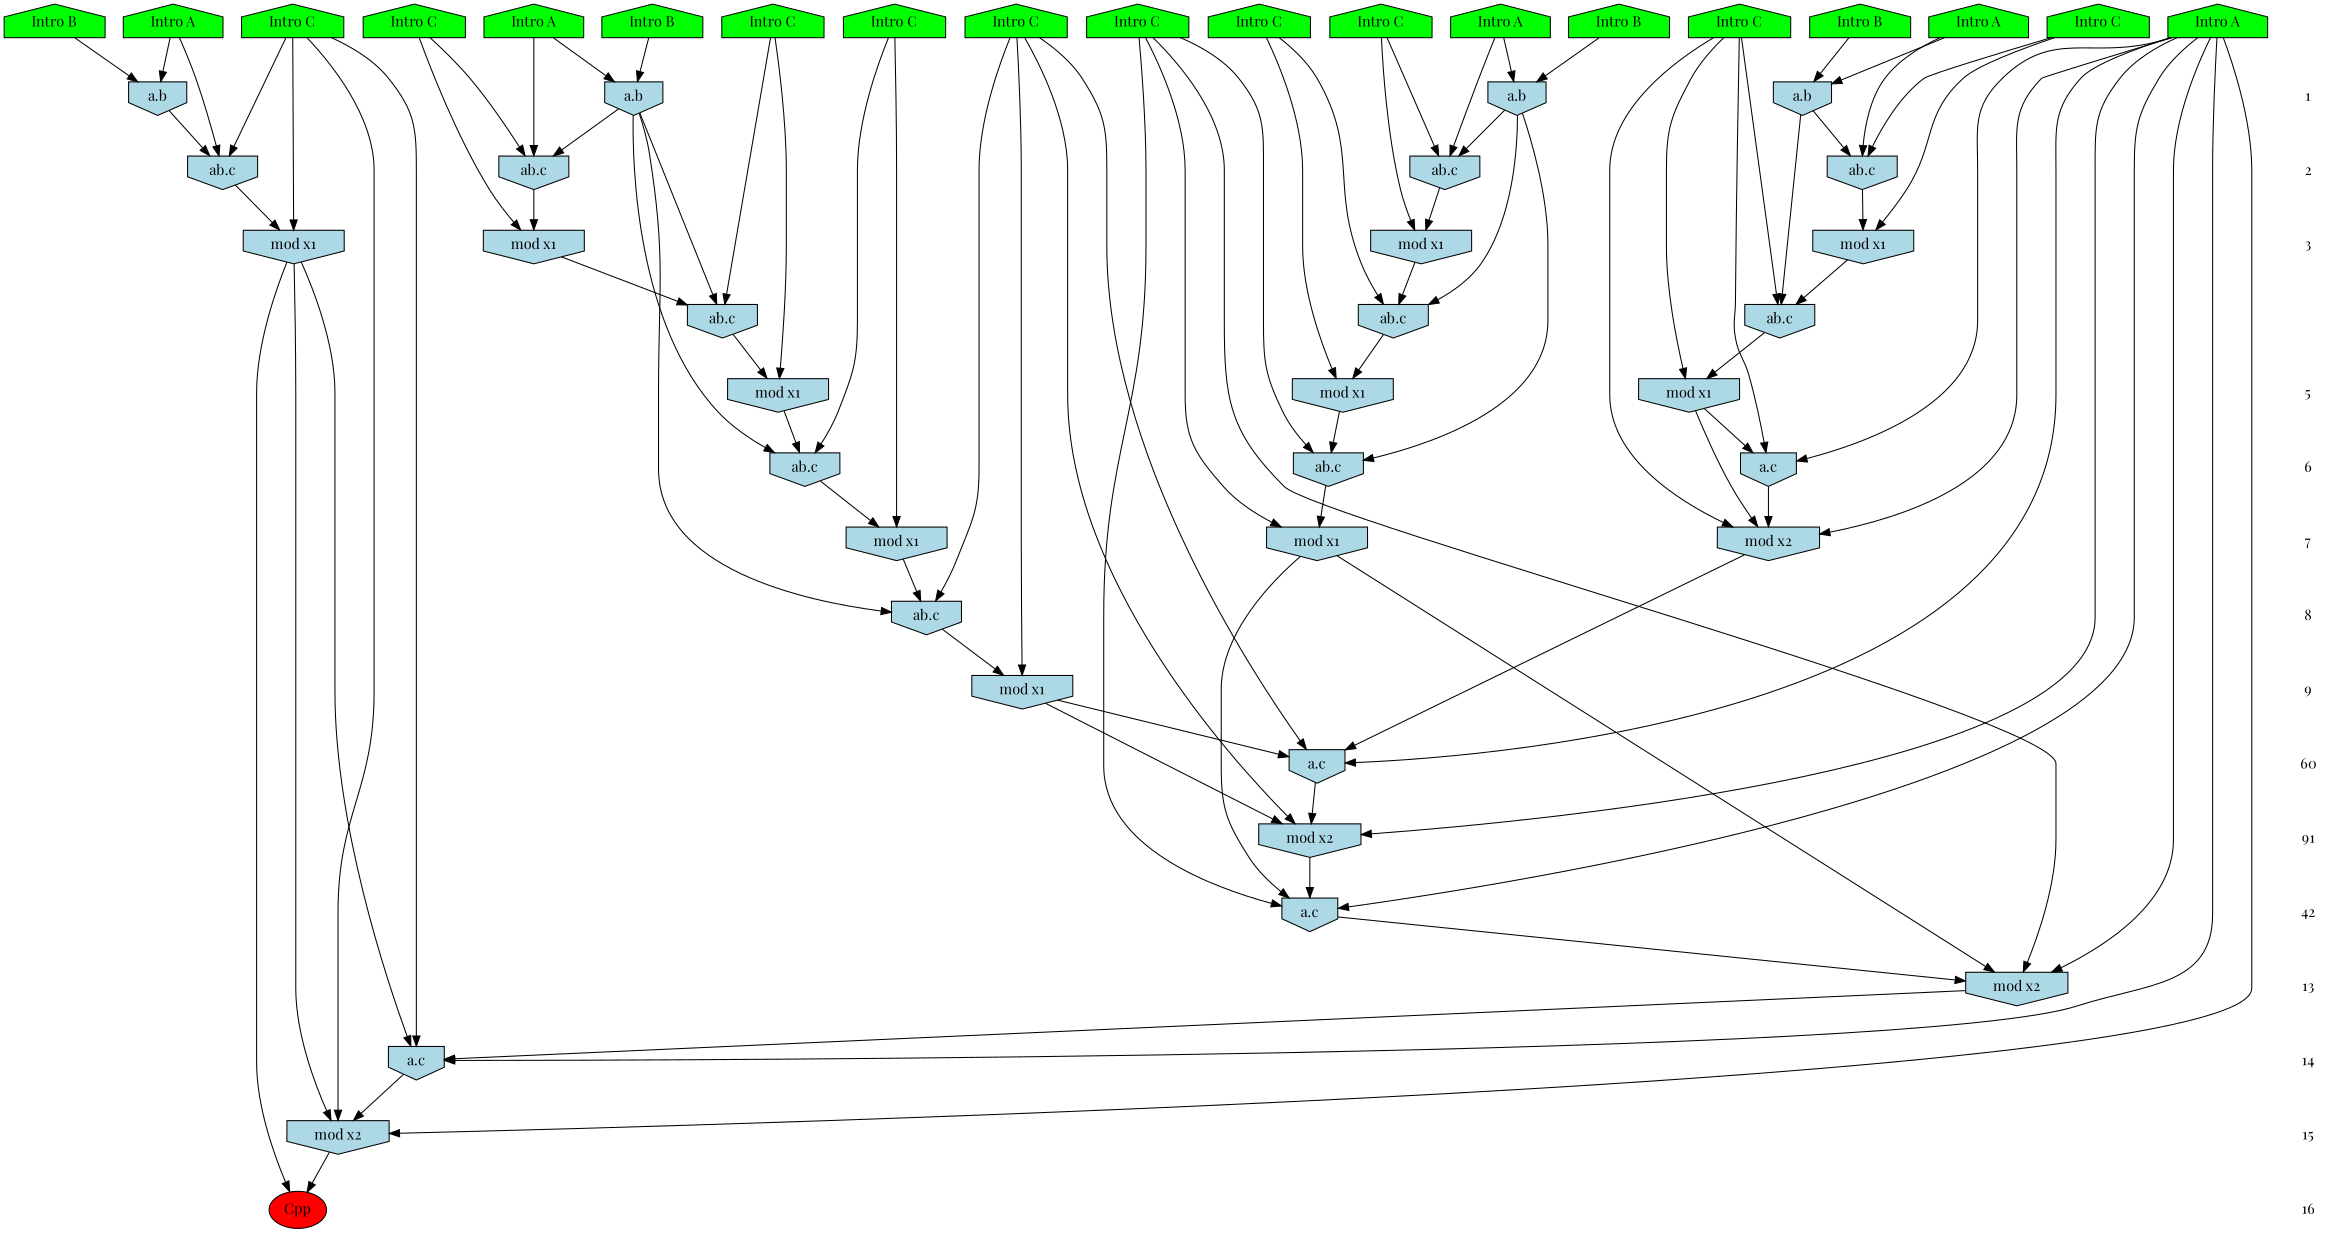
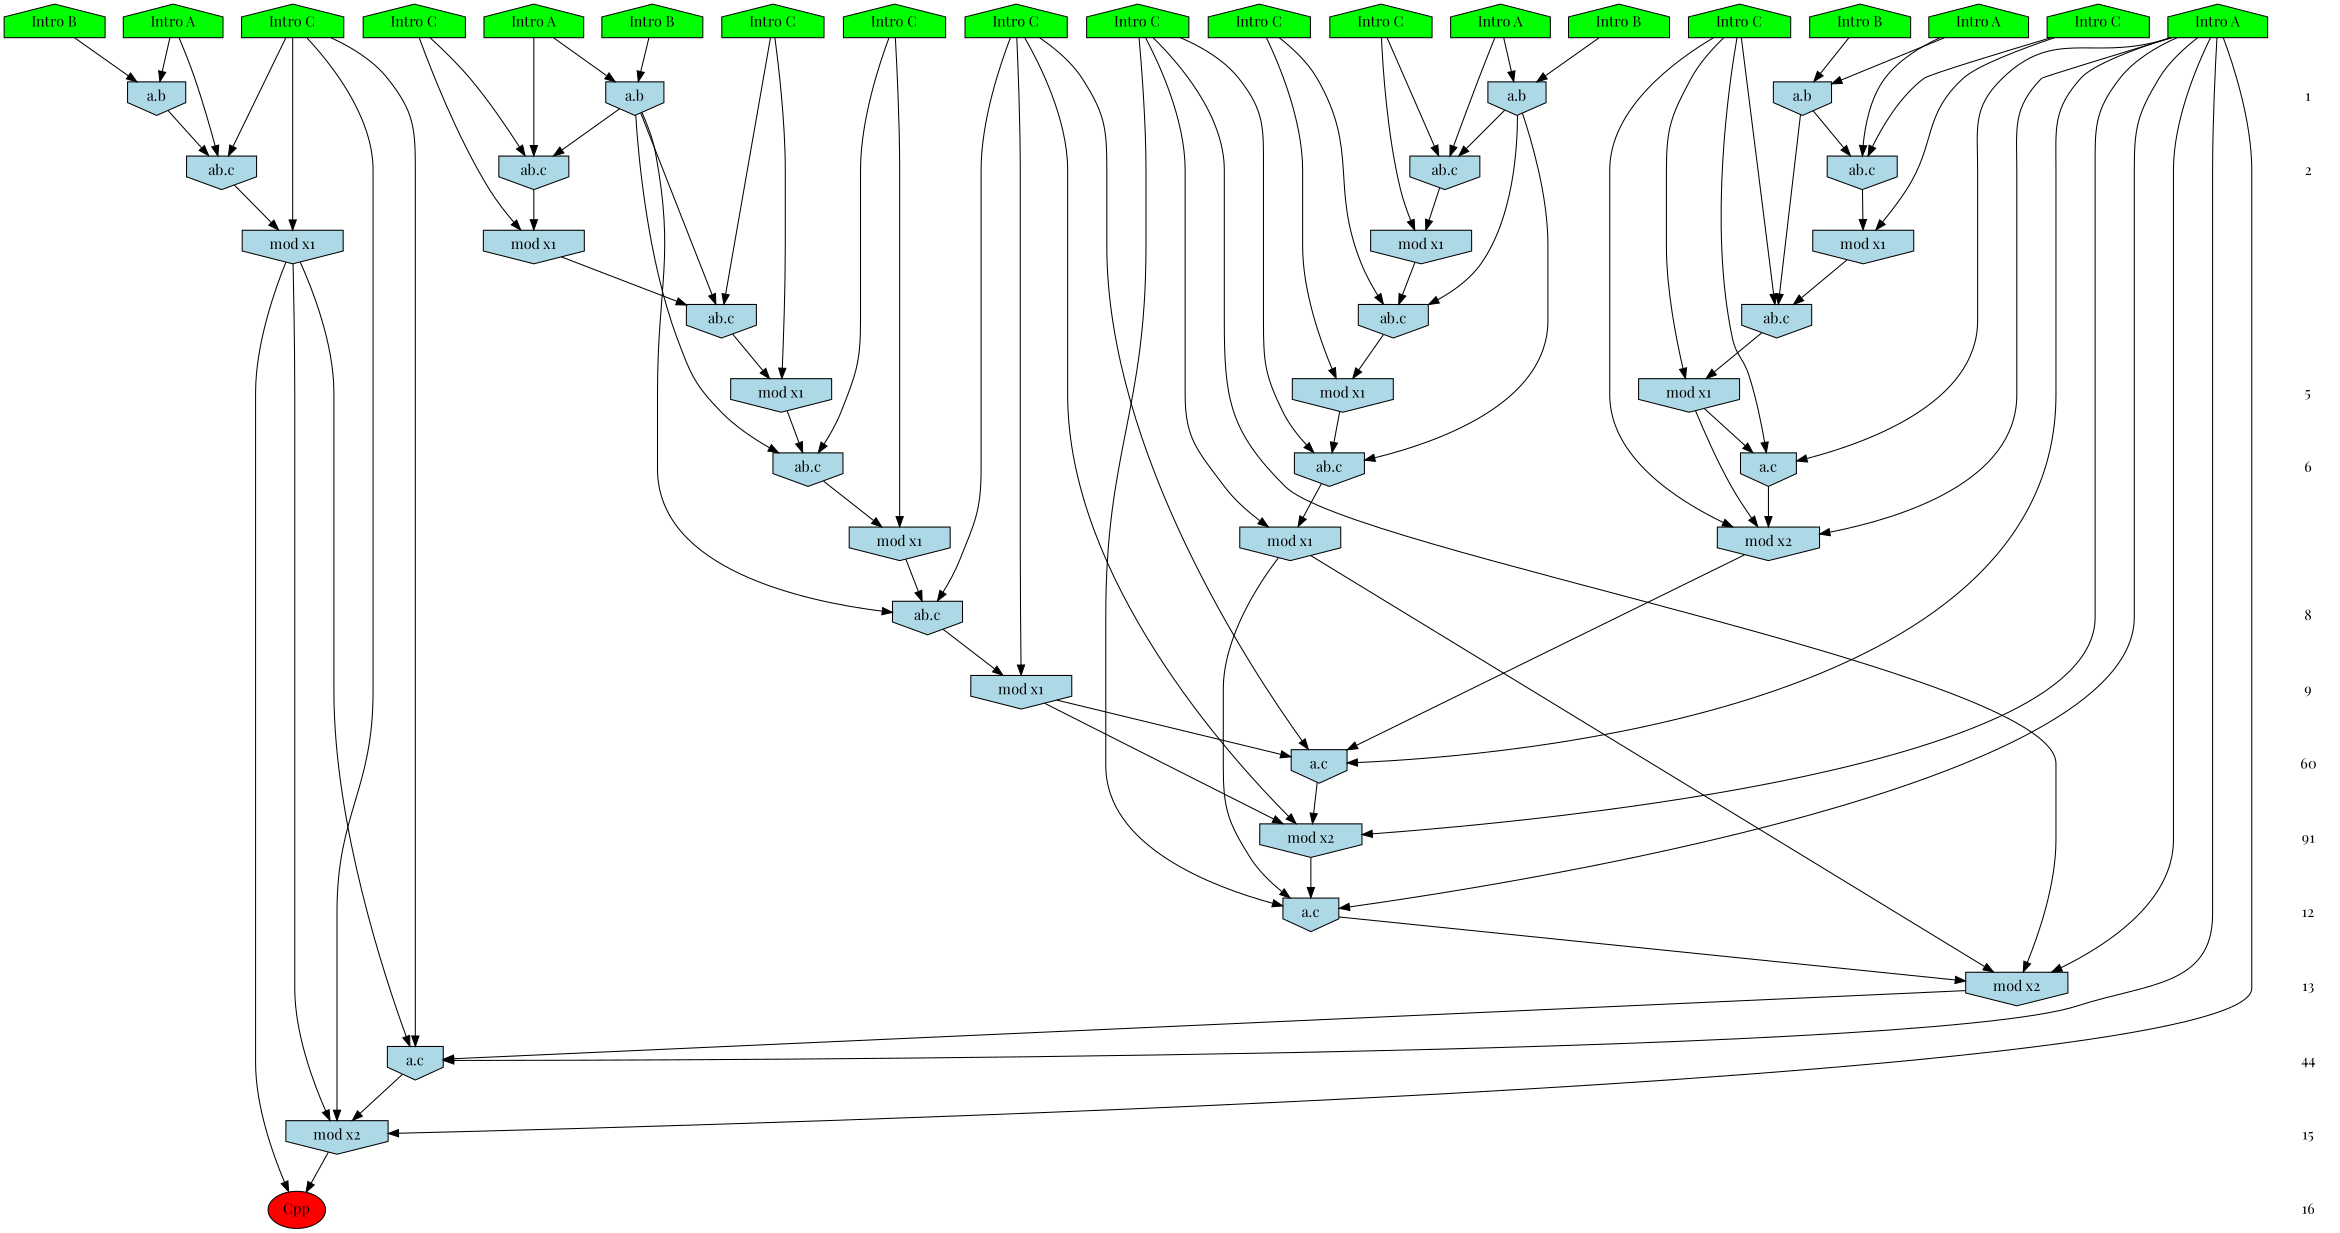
(2308, 245) -> none
(2308, 542) -> none
(2308, 913) -> (2308, 913)
(2308, 1061) -> (2308, 1061)
